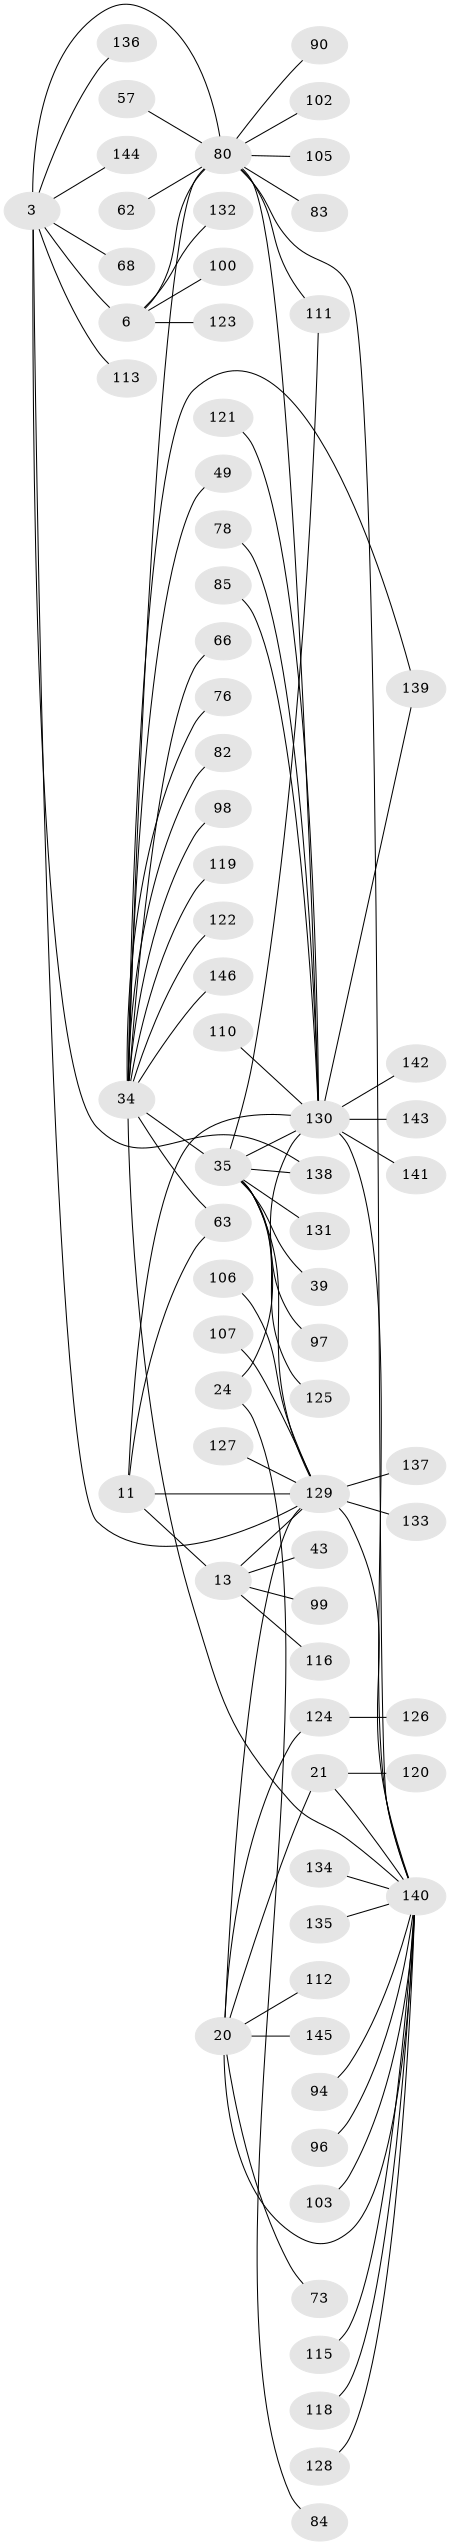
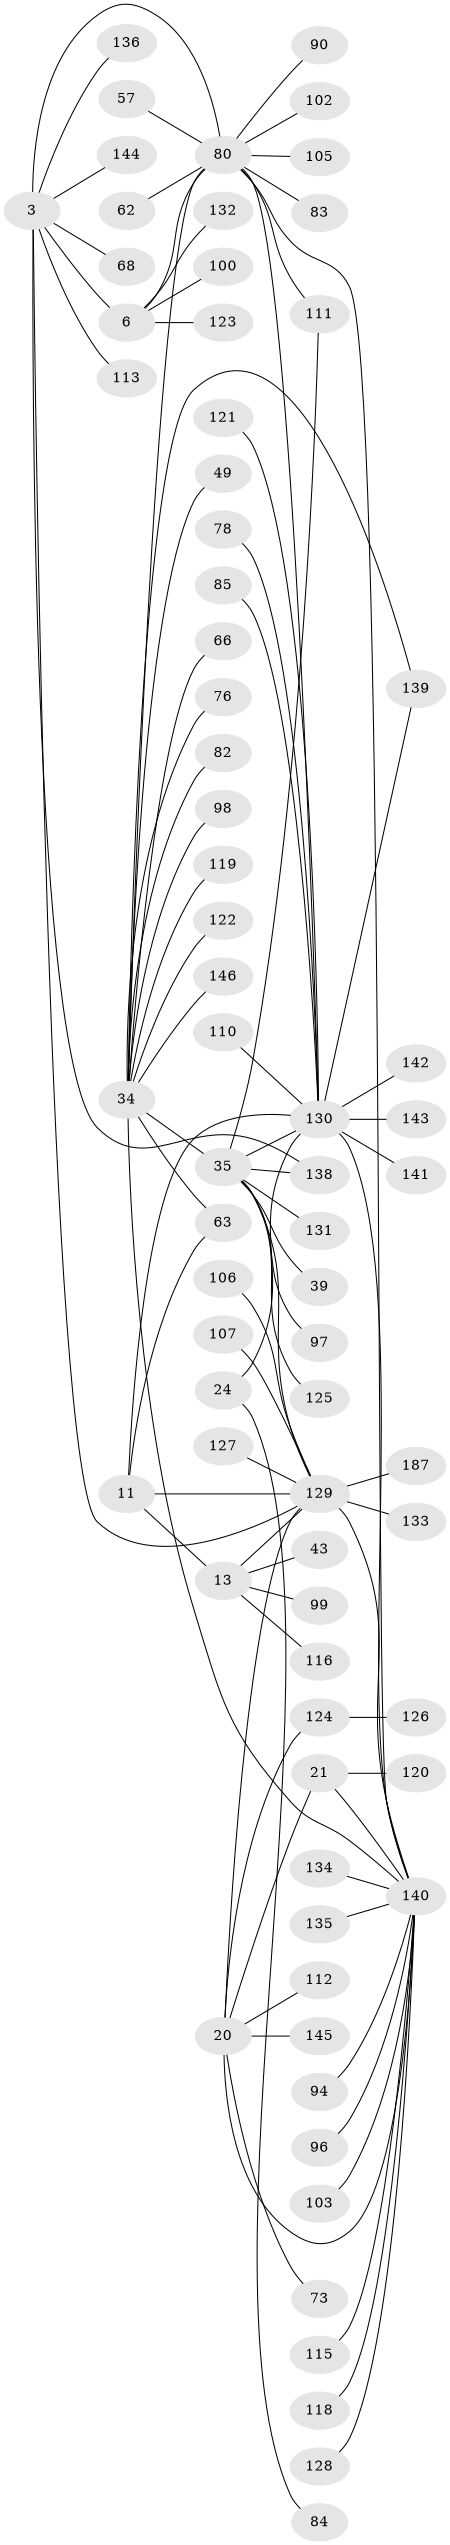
(416, 1466) -> (416, 1466)
